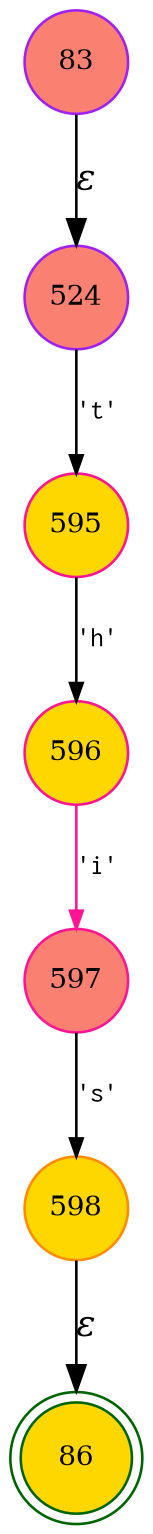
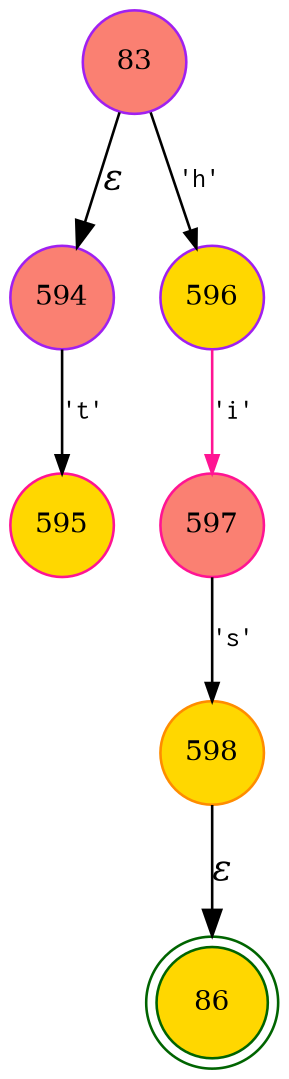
(76, 298) -> (62, 298)
(76, 630) -> (171, 171)
(76, 753) -> (212, 298)
